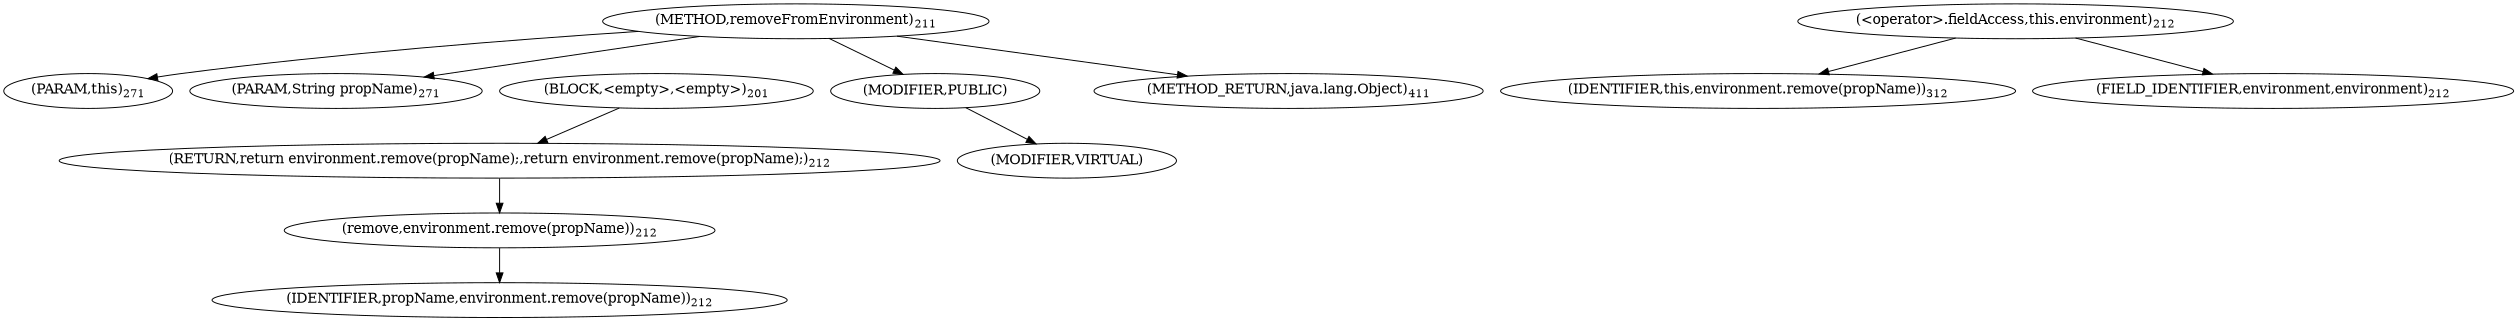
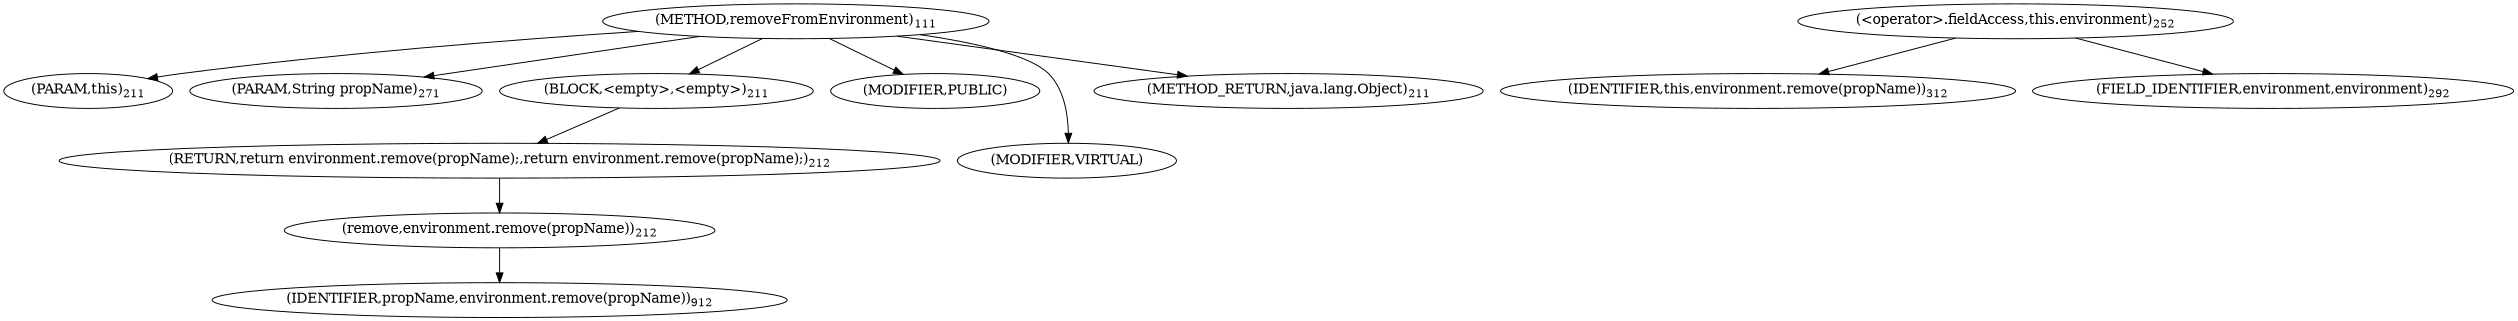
(926, 20) -> (926, 20)
(2164, 20) -> (2164, 20)
none -> (730, 54)
(134, 90) -> (134, 90)
(758, 90) -> (758, 90)
(1419, 90) -> (1419, 90)
(2439, 90) -> (2439, 90)
(997, 124) -> (1027, 60)
(702, 299) -> (702, 299)
